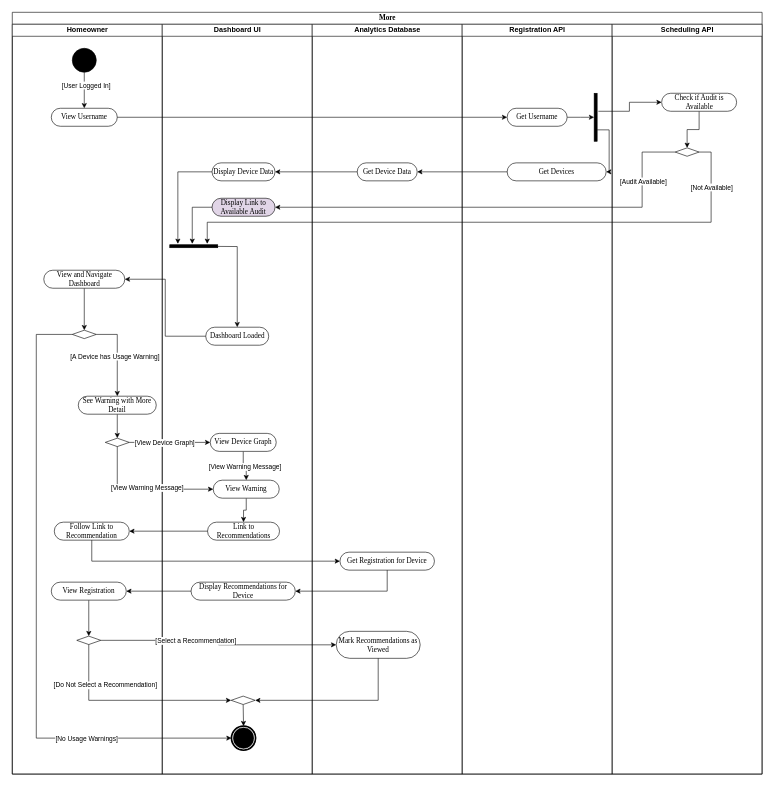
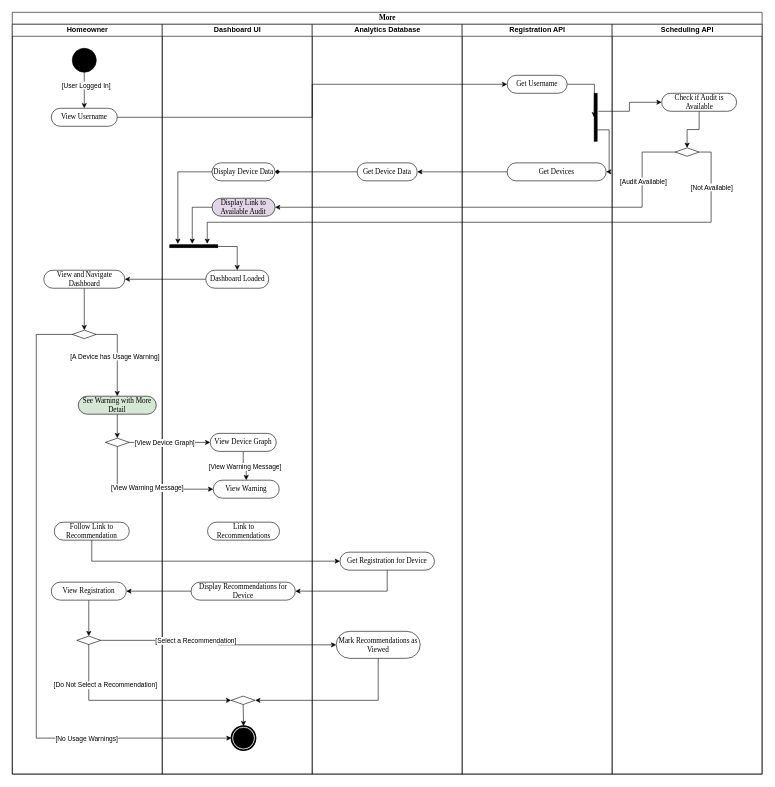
(537, 117) -> (537, 84)
(280, 172) -> (281, 172)
(237, 336) -> (237, 279)
(117, 405) -> (117, 405)
(244, 513) -> none
(134, 531) -> none
